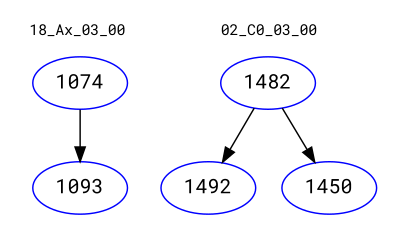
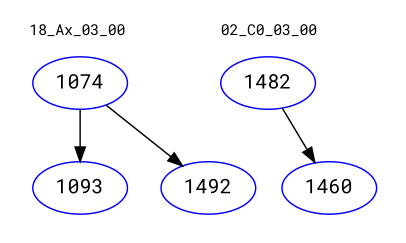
(242, 129) -> (129, 123)
(329, 188) -> (329, 188)
